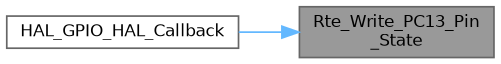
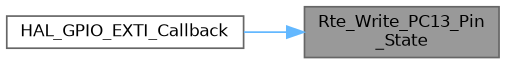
(123, 32) -> (125, 32)
